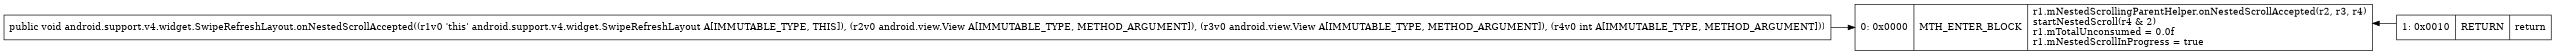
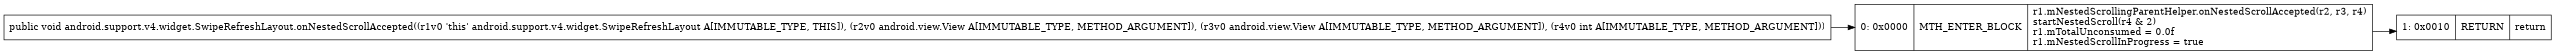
(2388, 24) -> (2381, 31)
